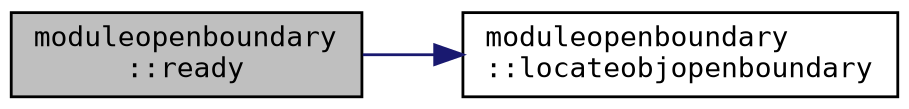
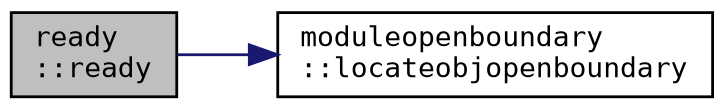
(187, 55) -> (94, 55)
